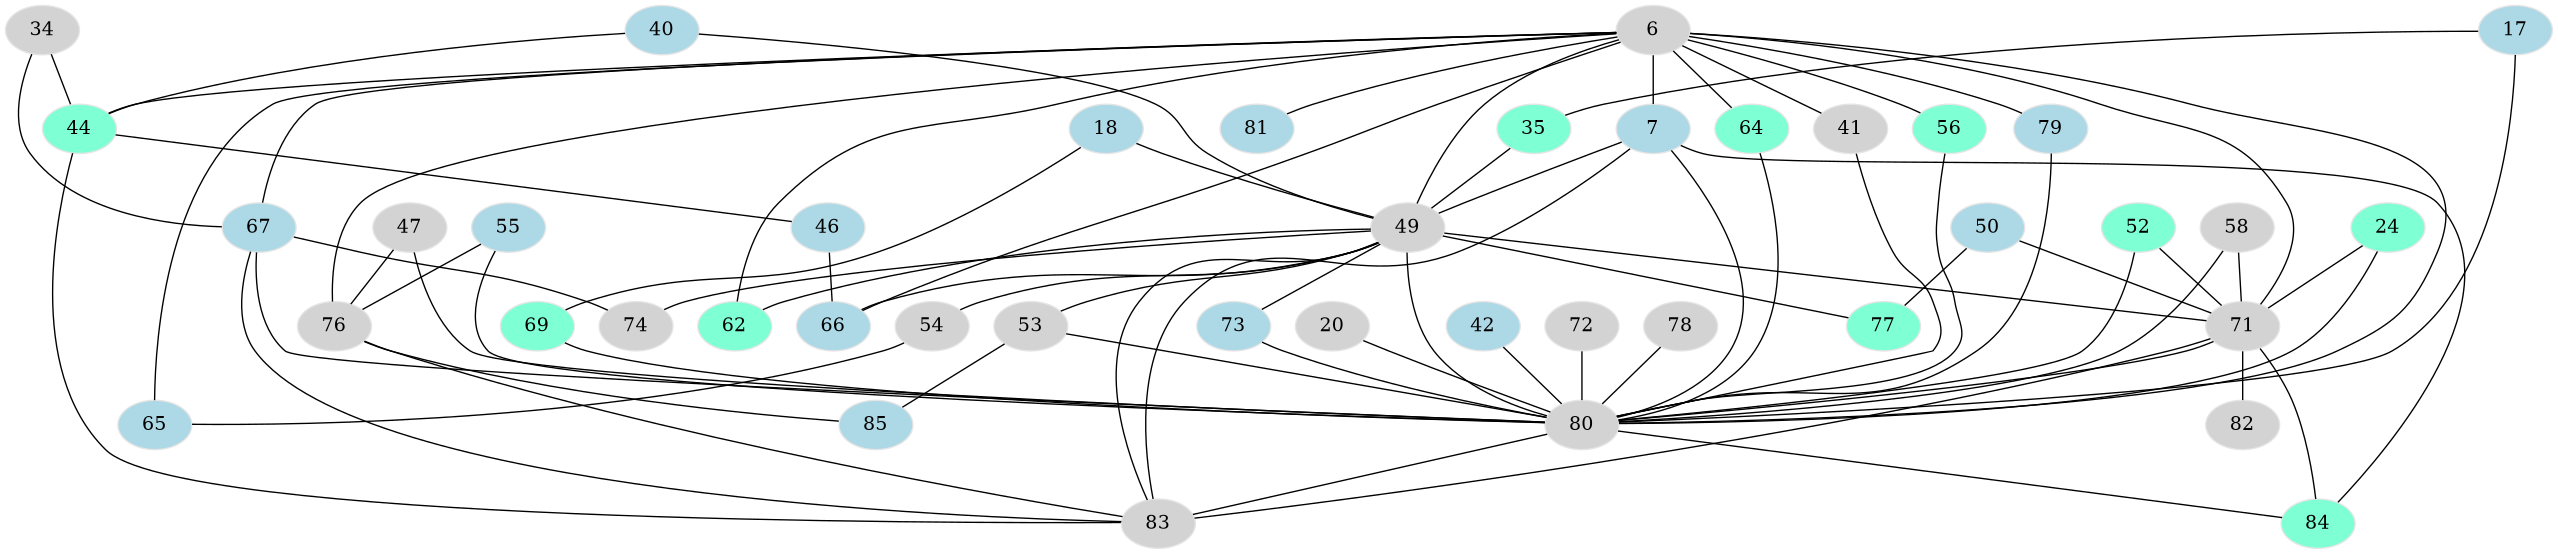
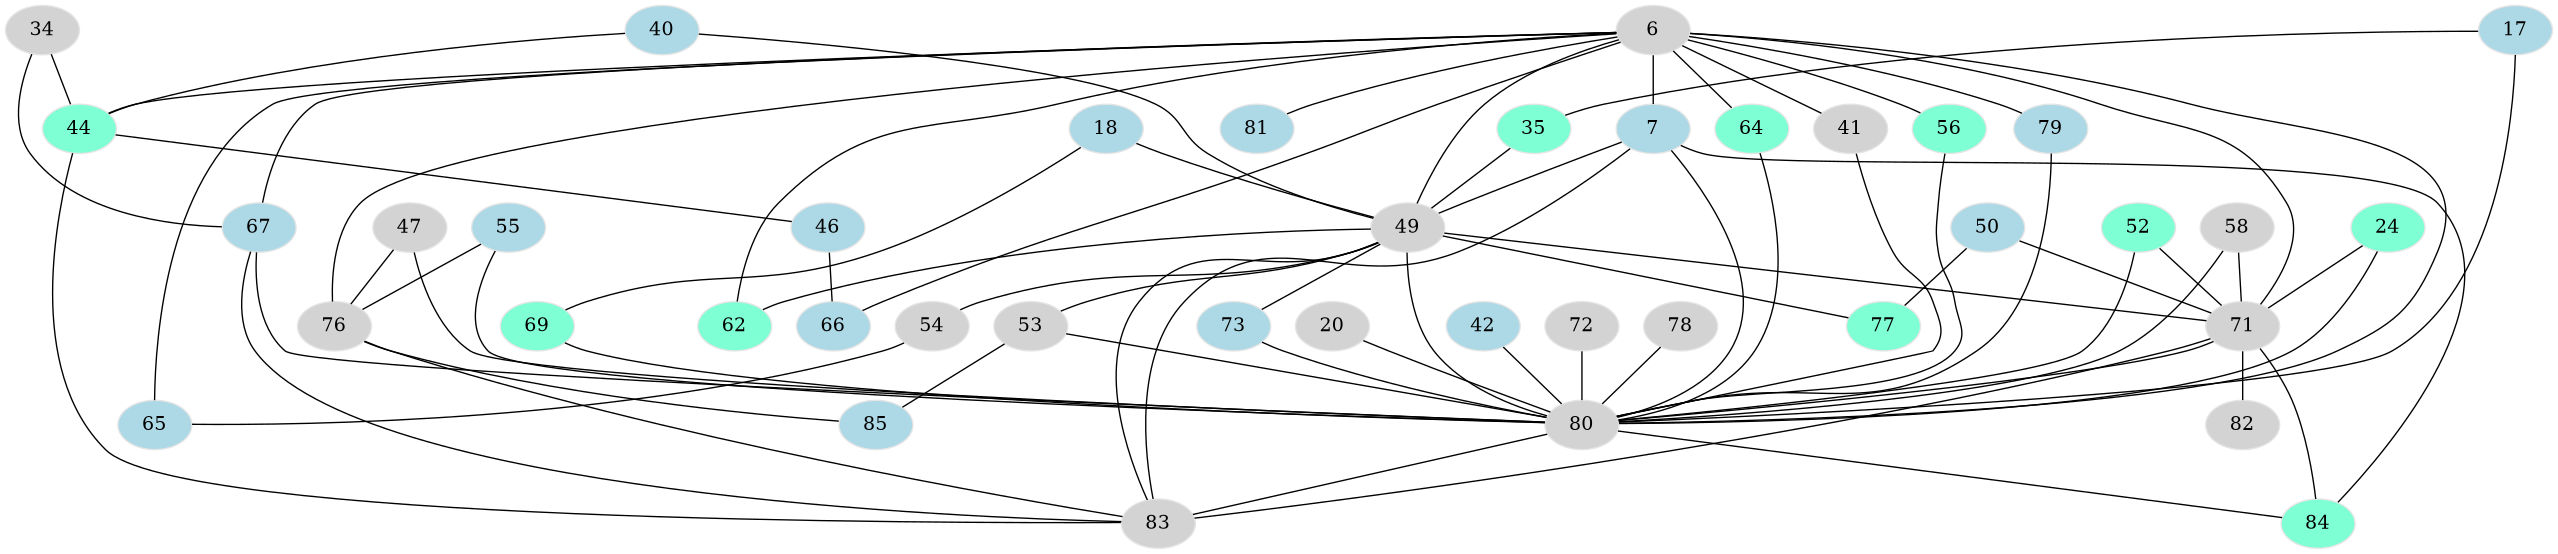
(1054, 275) -> none
(636, 326) -> none
